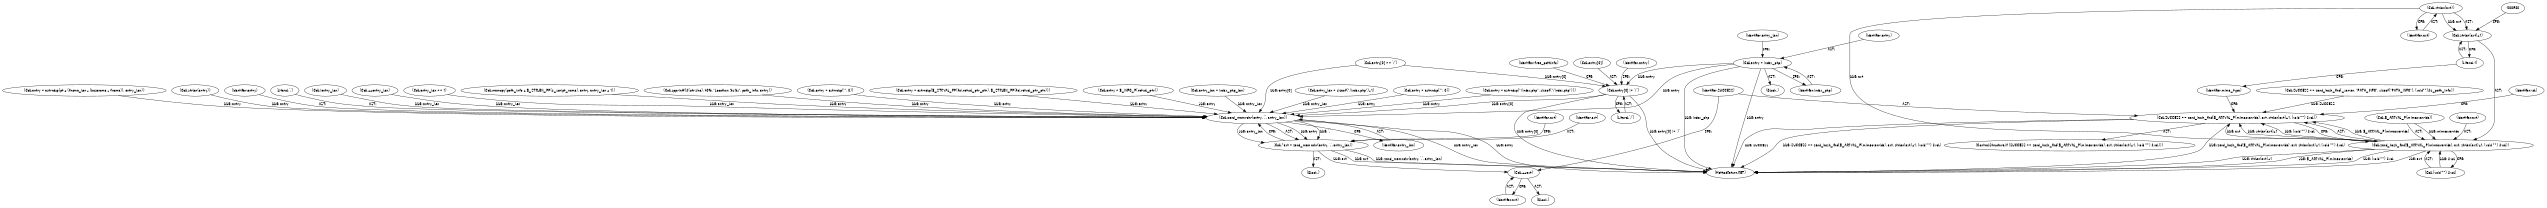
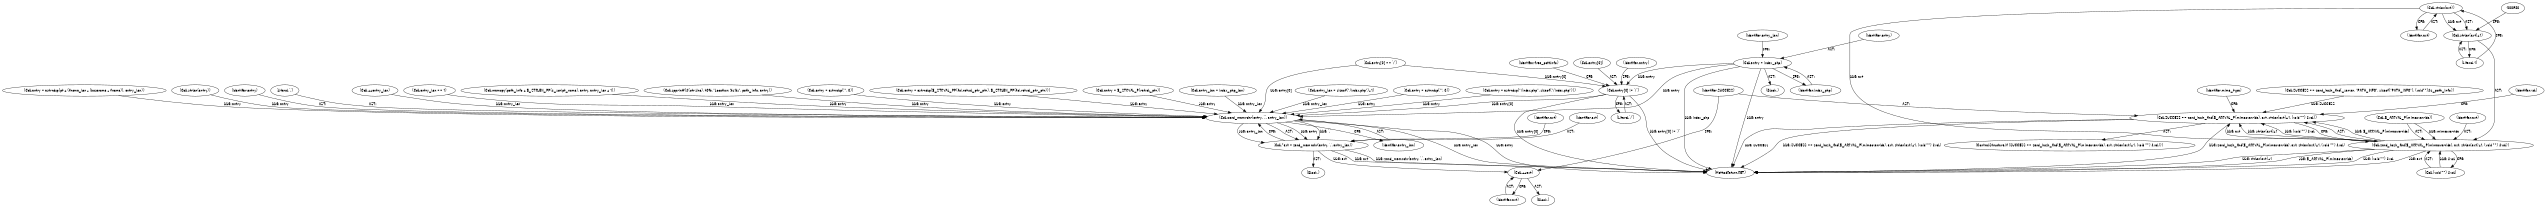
(2351, 73) -> (2494, 30)
(326, 90) -> none
(1128, 90) -> (1128, 90)
